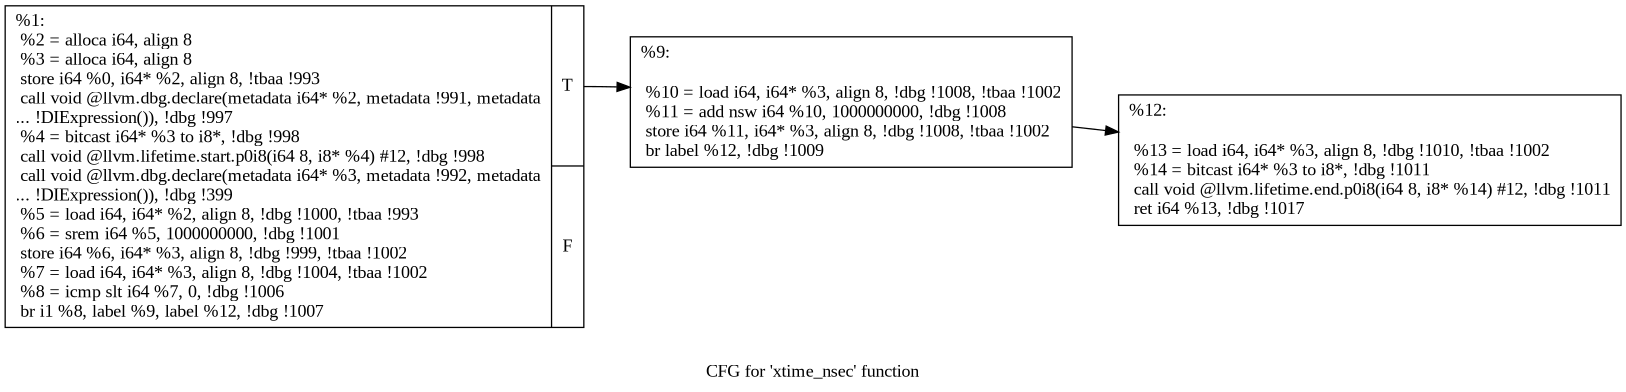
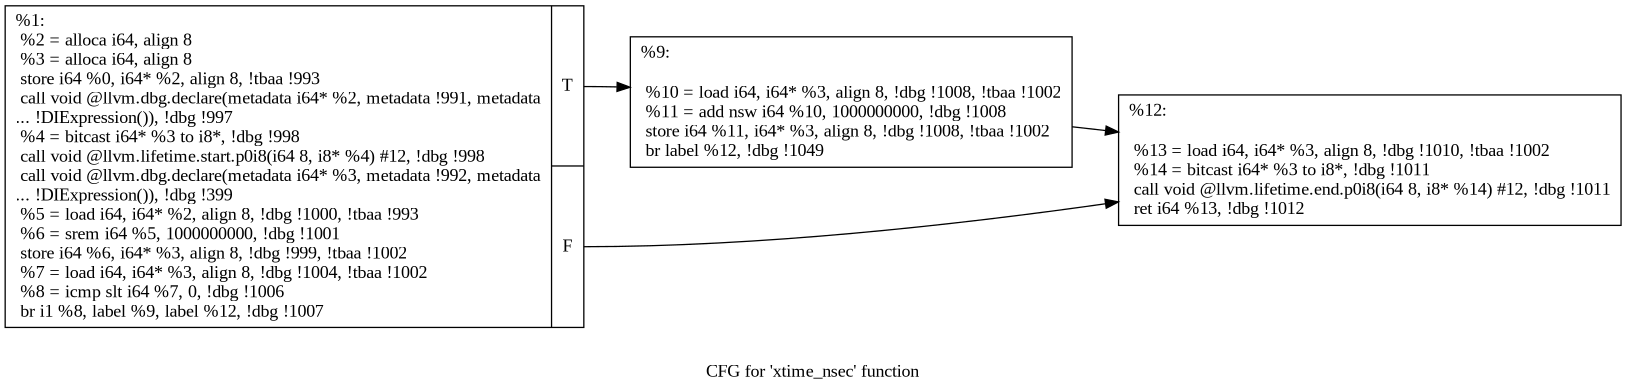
(732, 150) -> (732, 150)
(1217, 209) -> (1217, 209)
none -> (845, 234)
